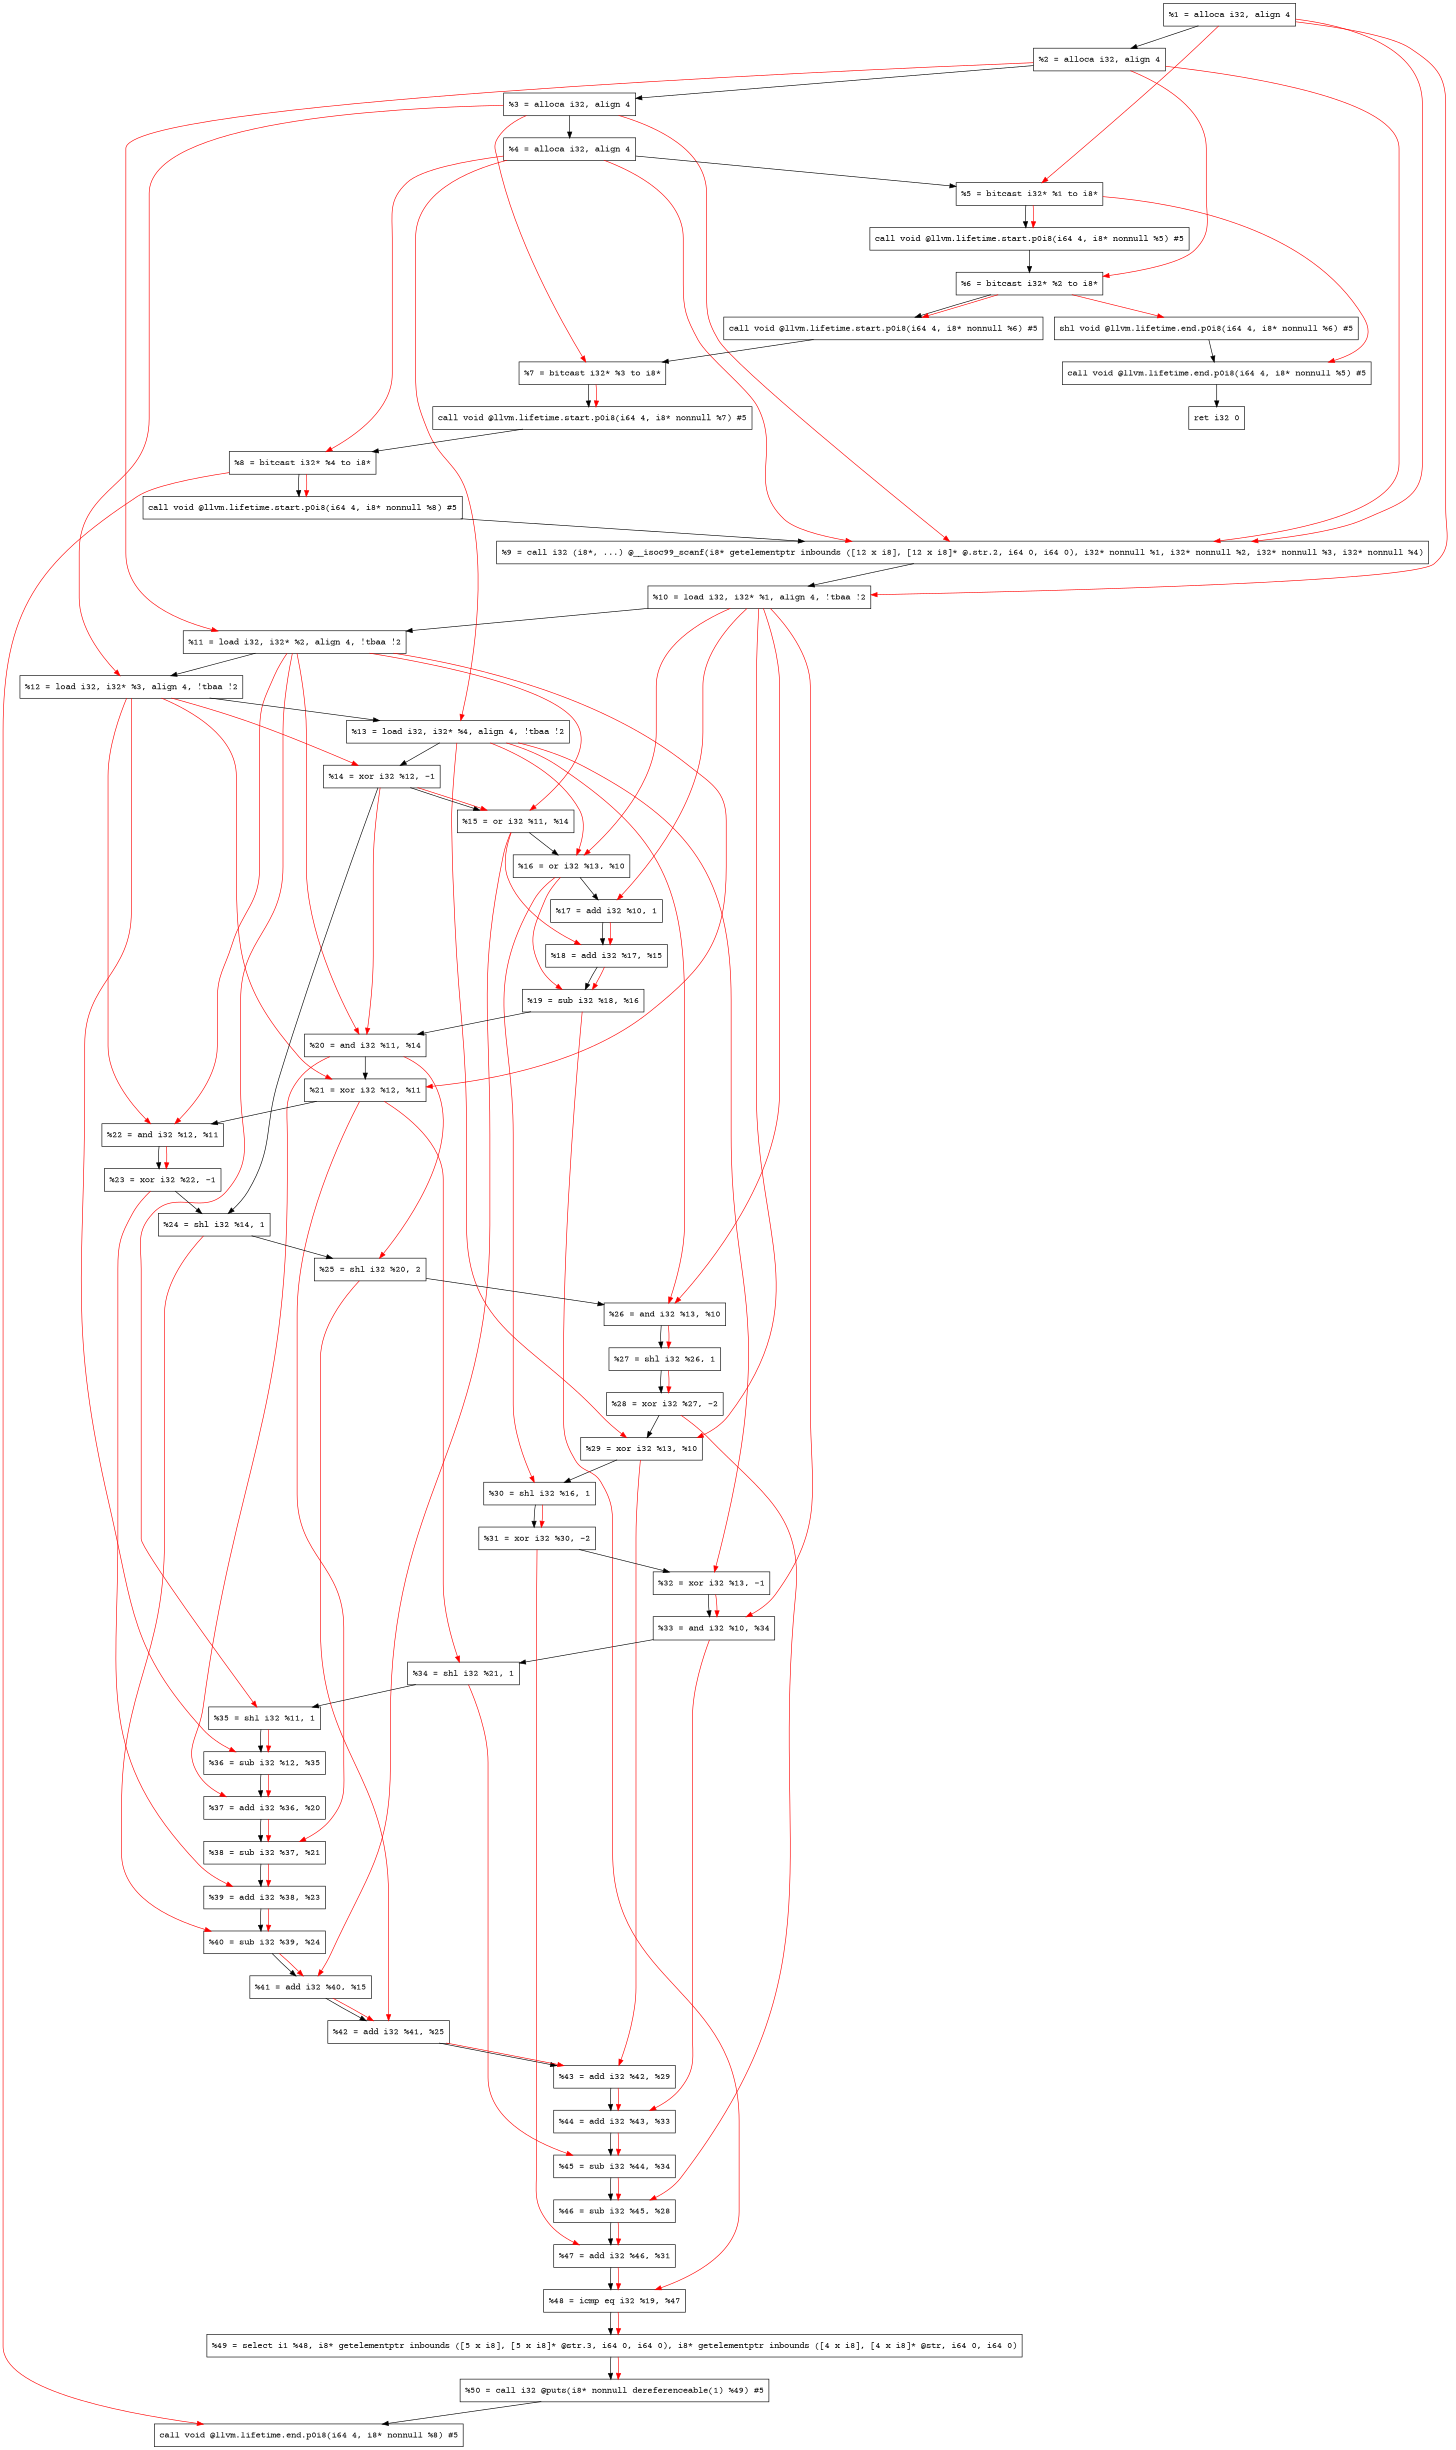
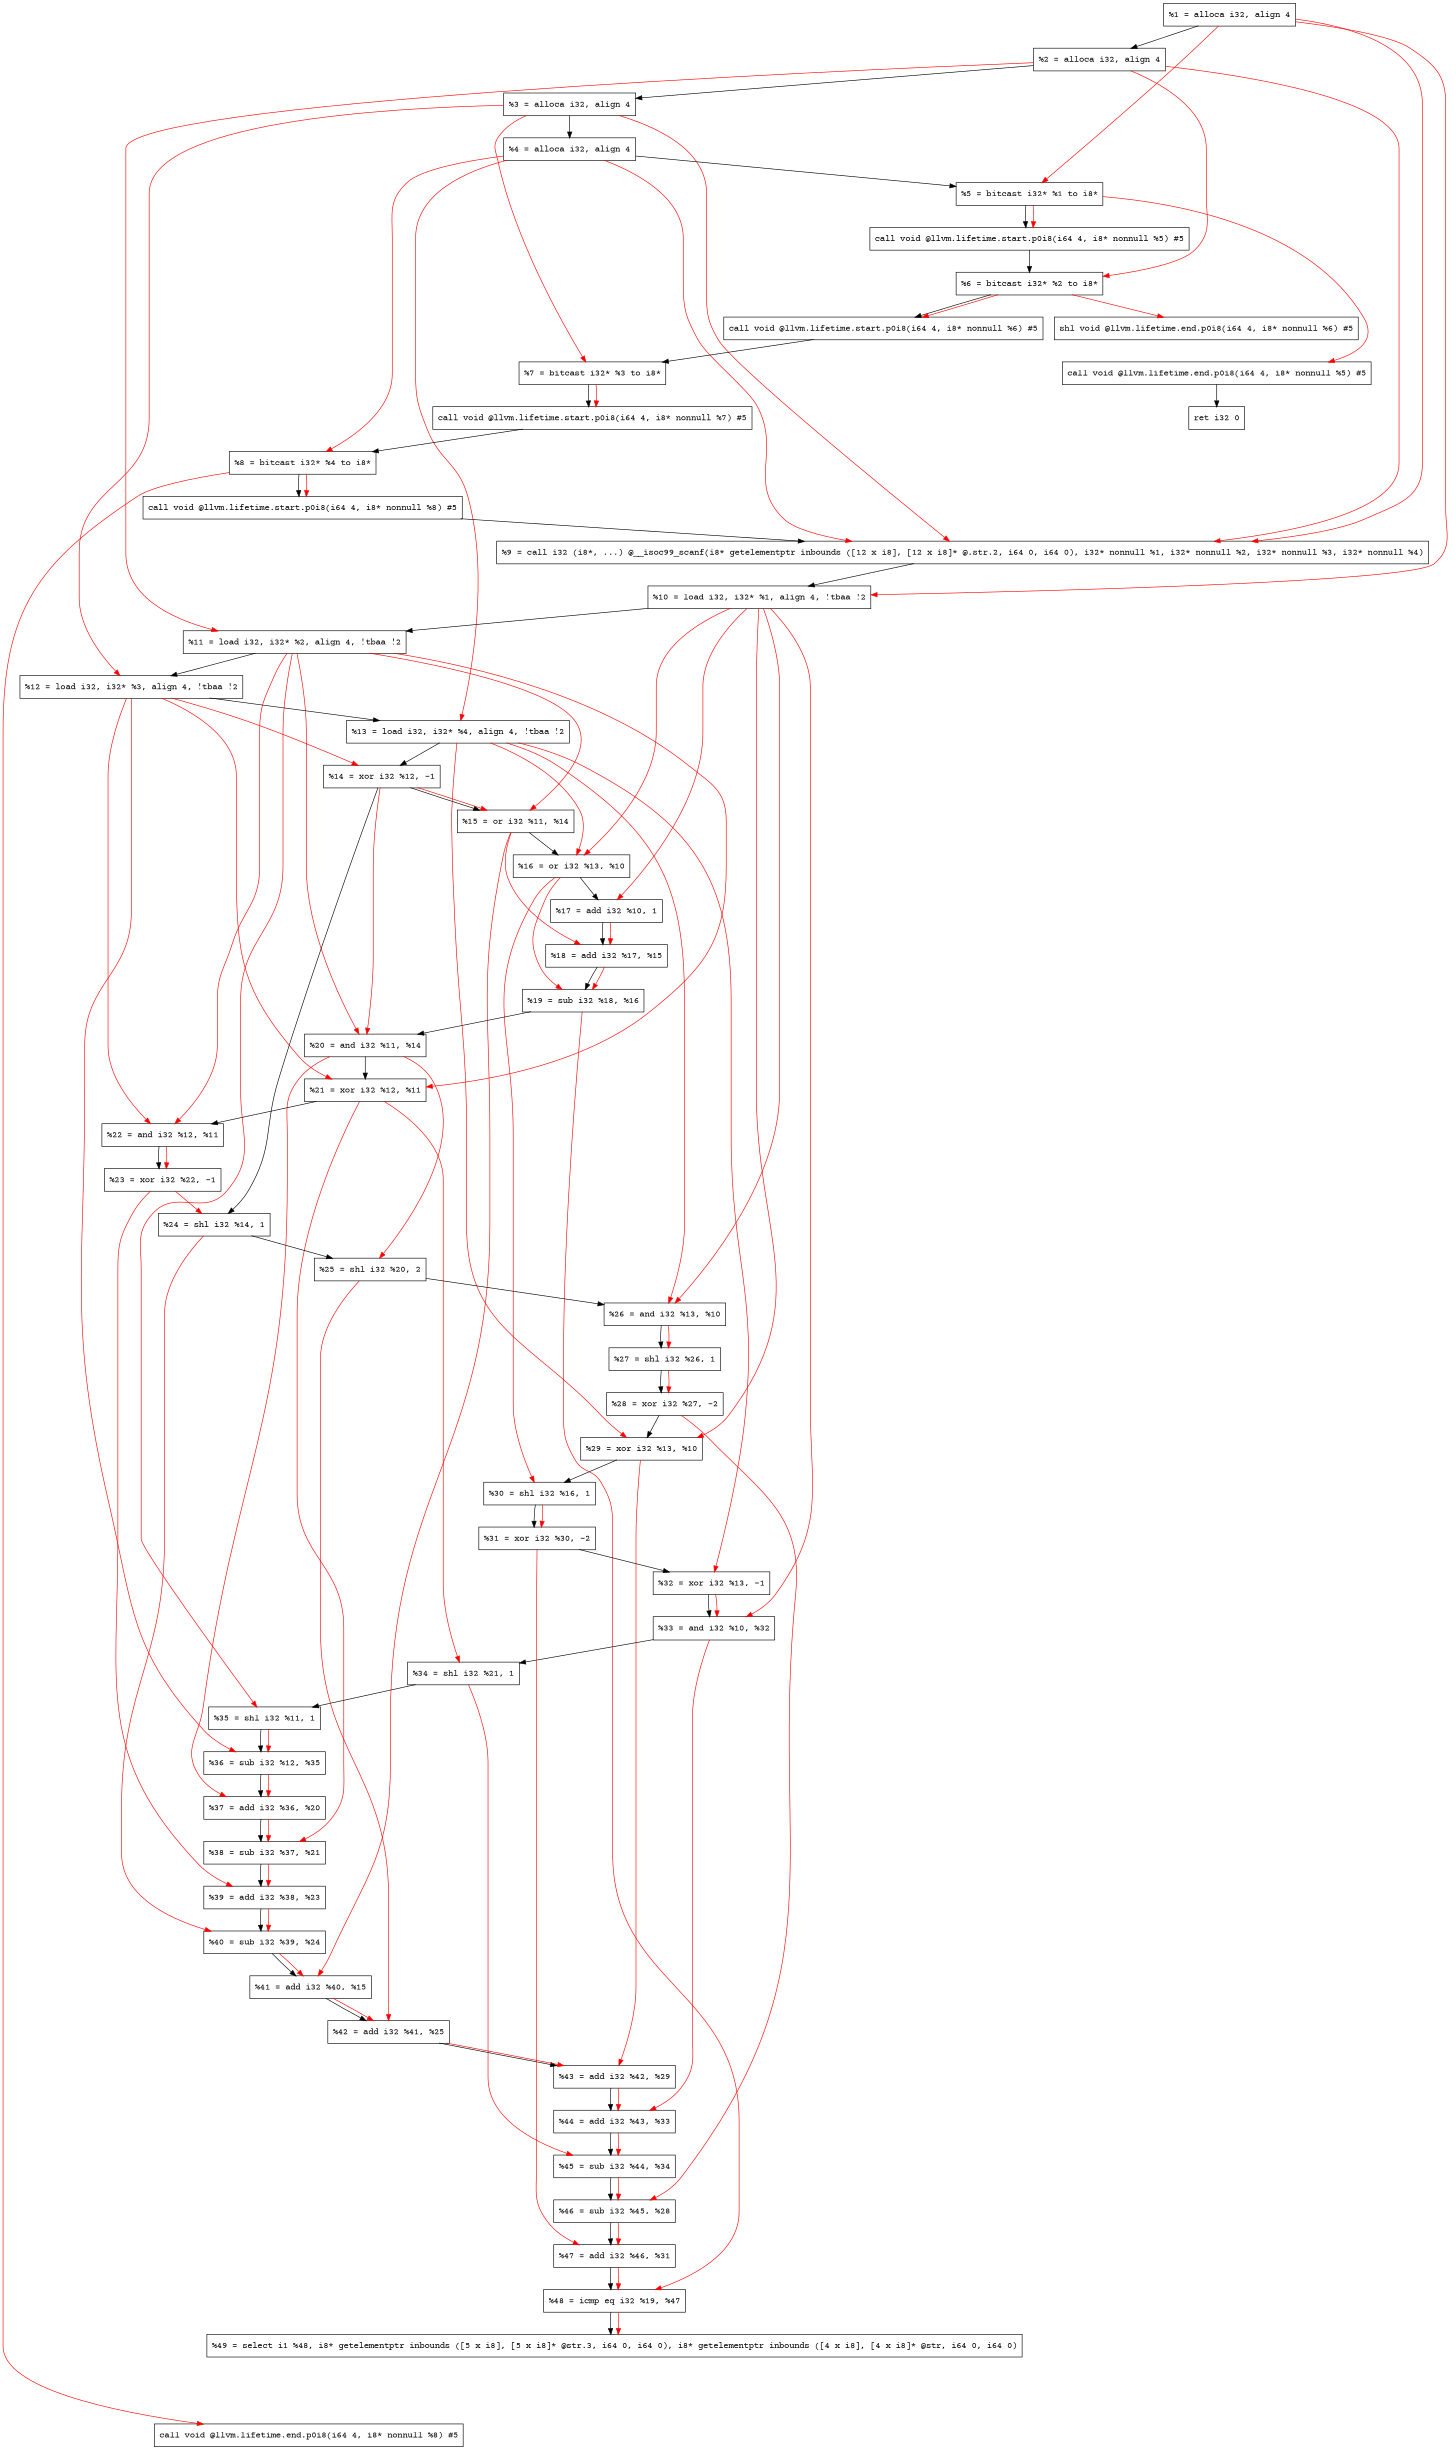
(1211, 348) -> none
(184, 1198) -> (184, 1198)
(714, 1628) -> (714, 1628)
(615, 2390) -> none
